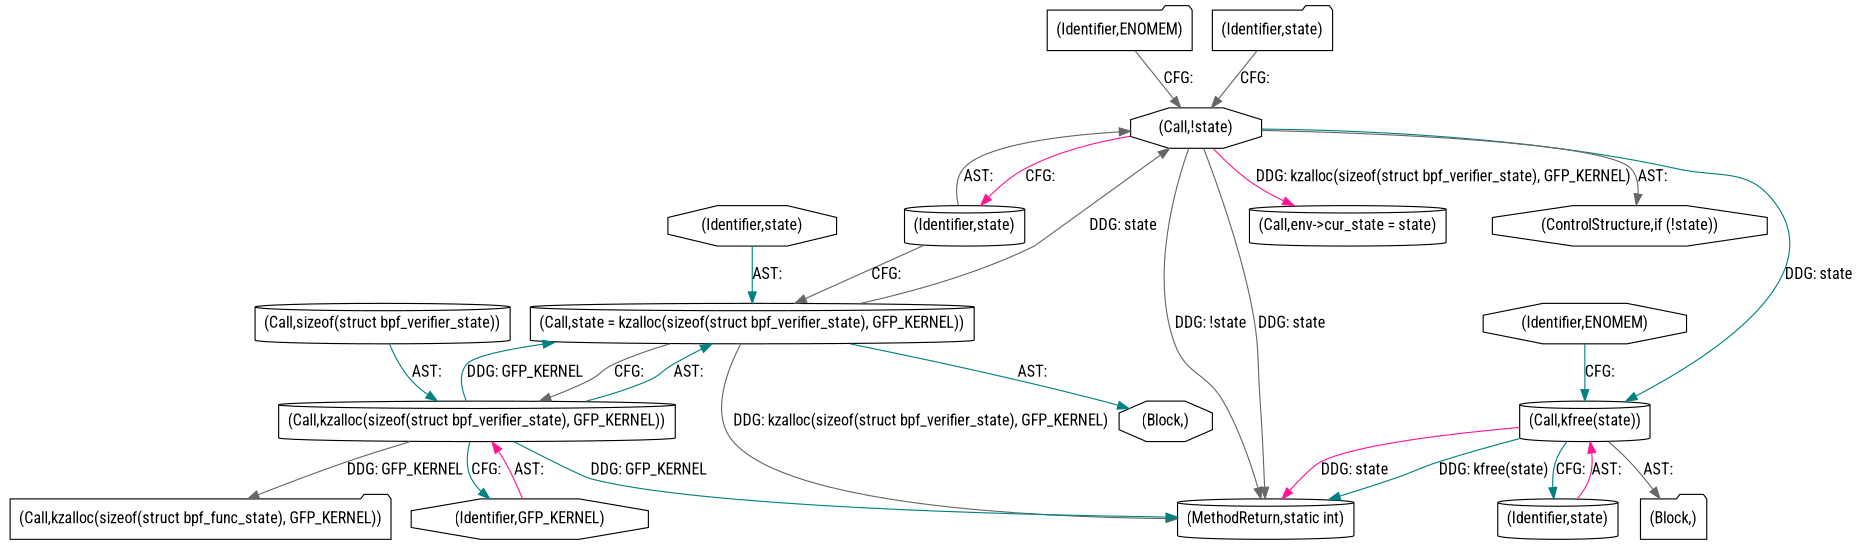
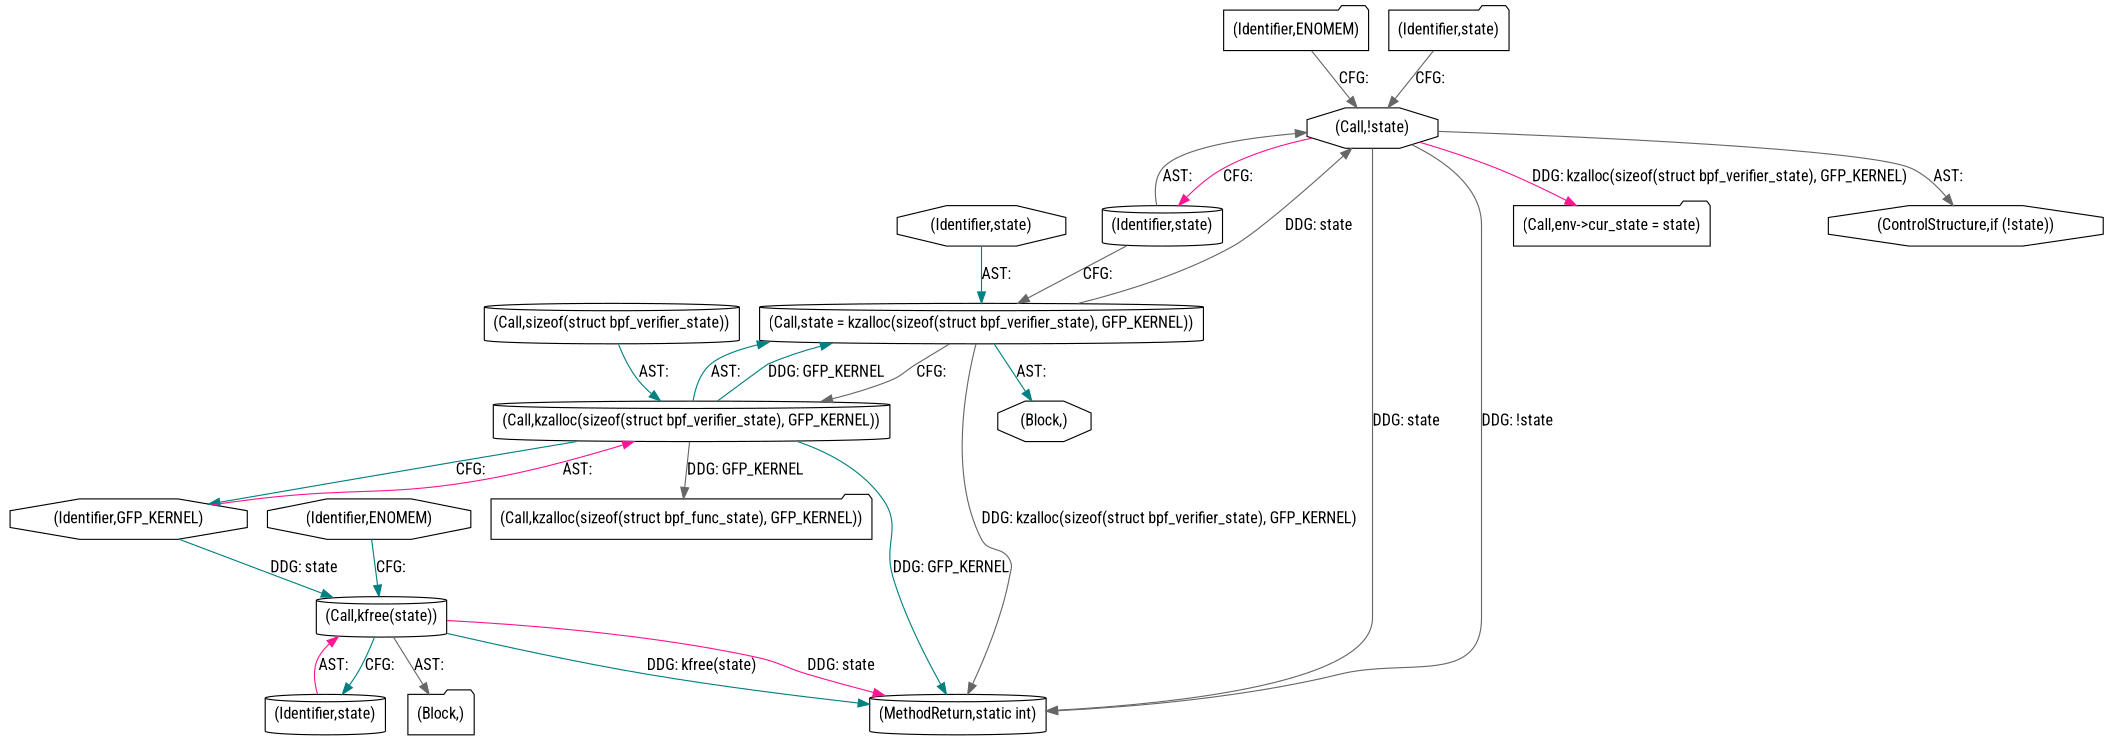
(1656, 165) -> (250, 566)
(1348, 226) -> (1612, 226)
